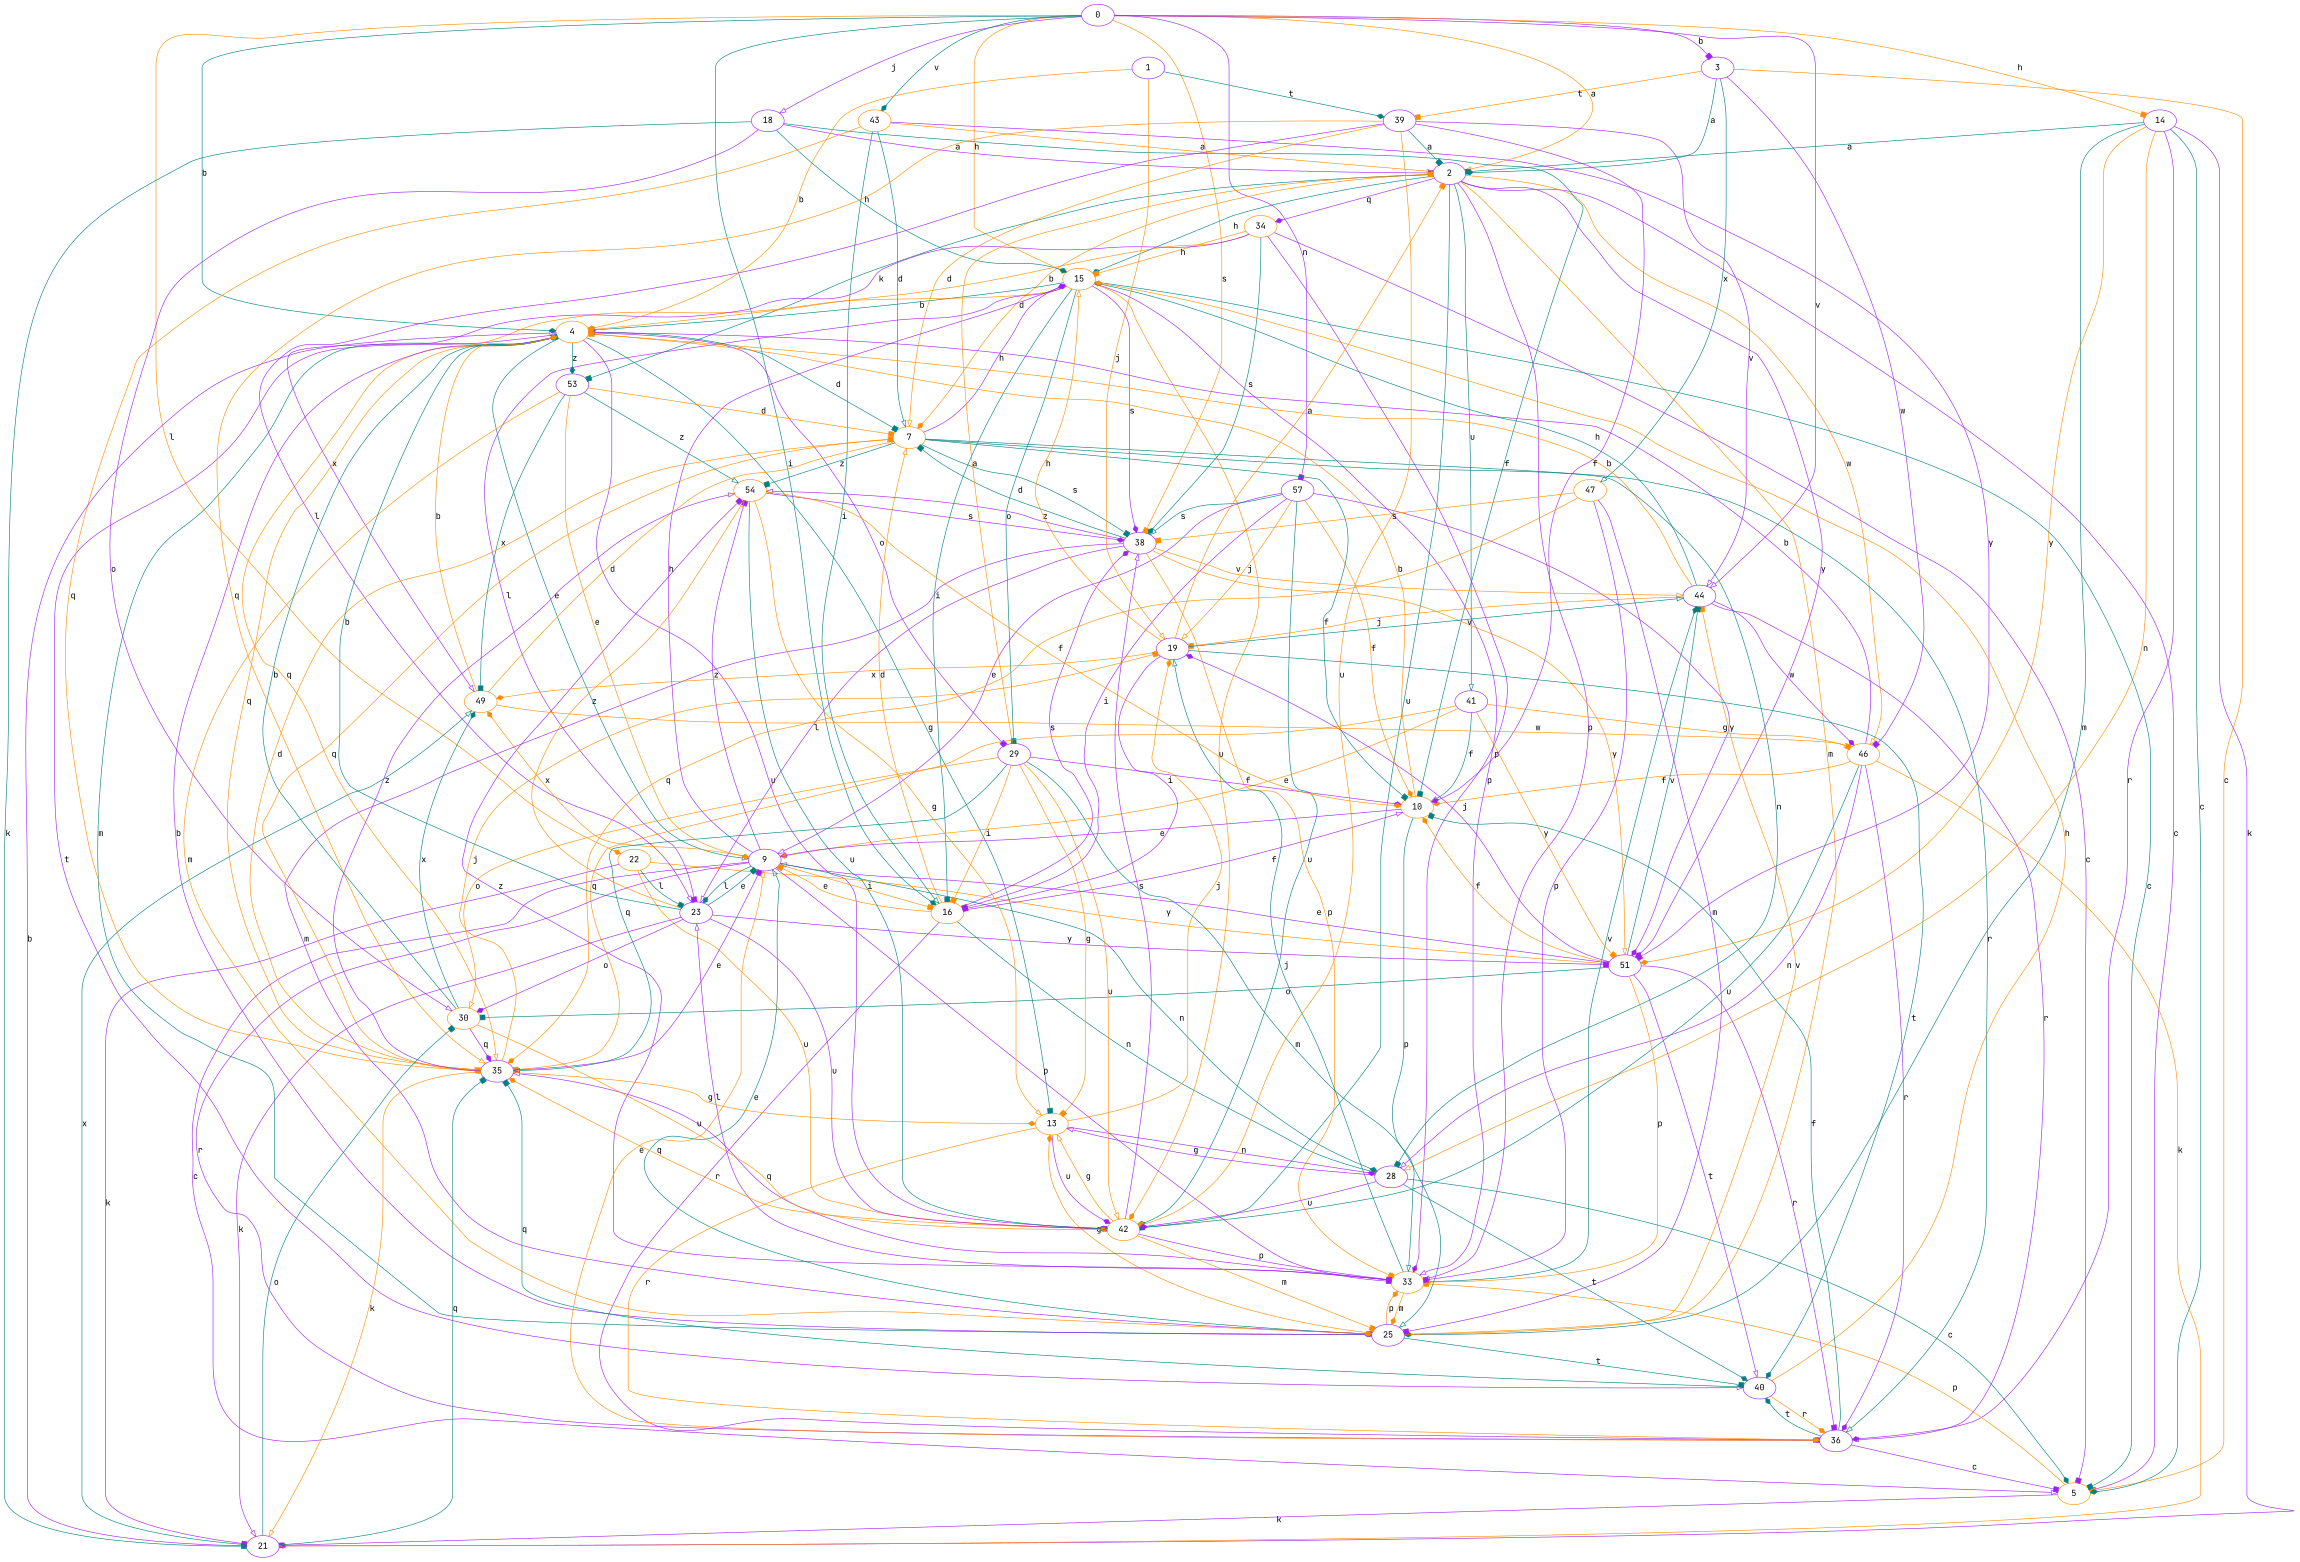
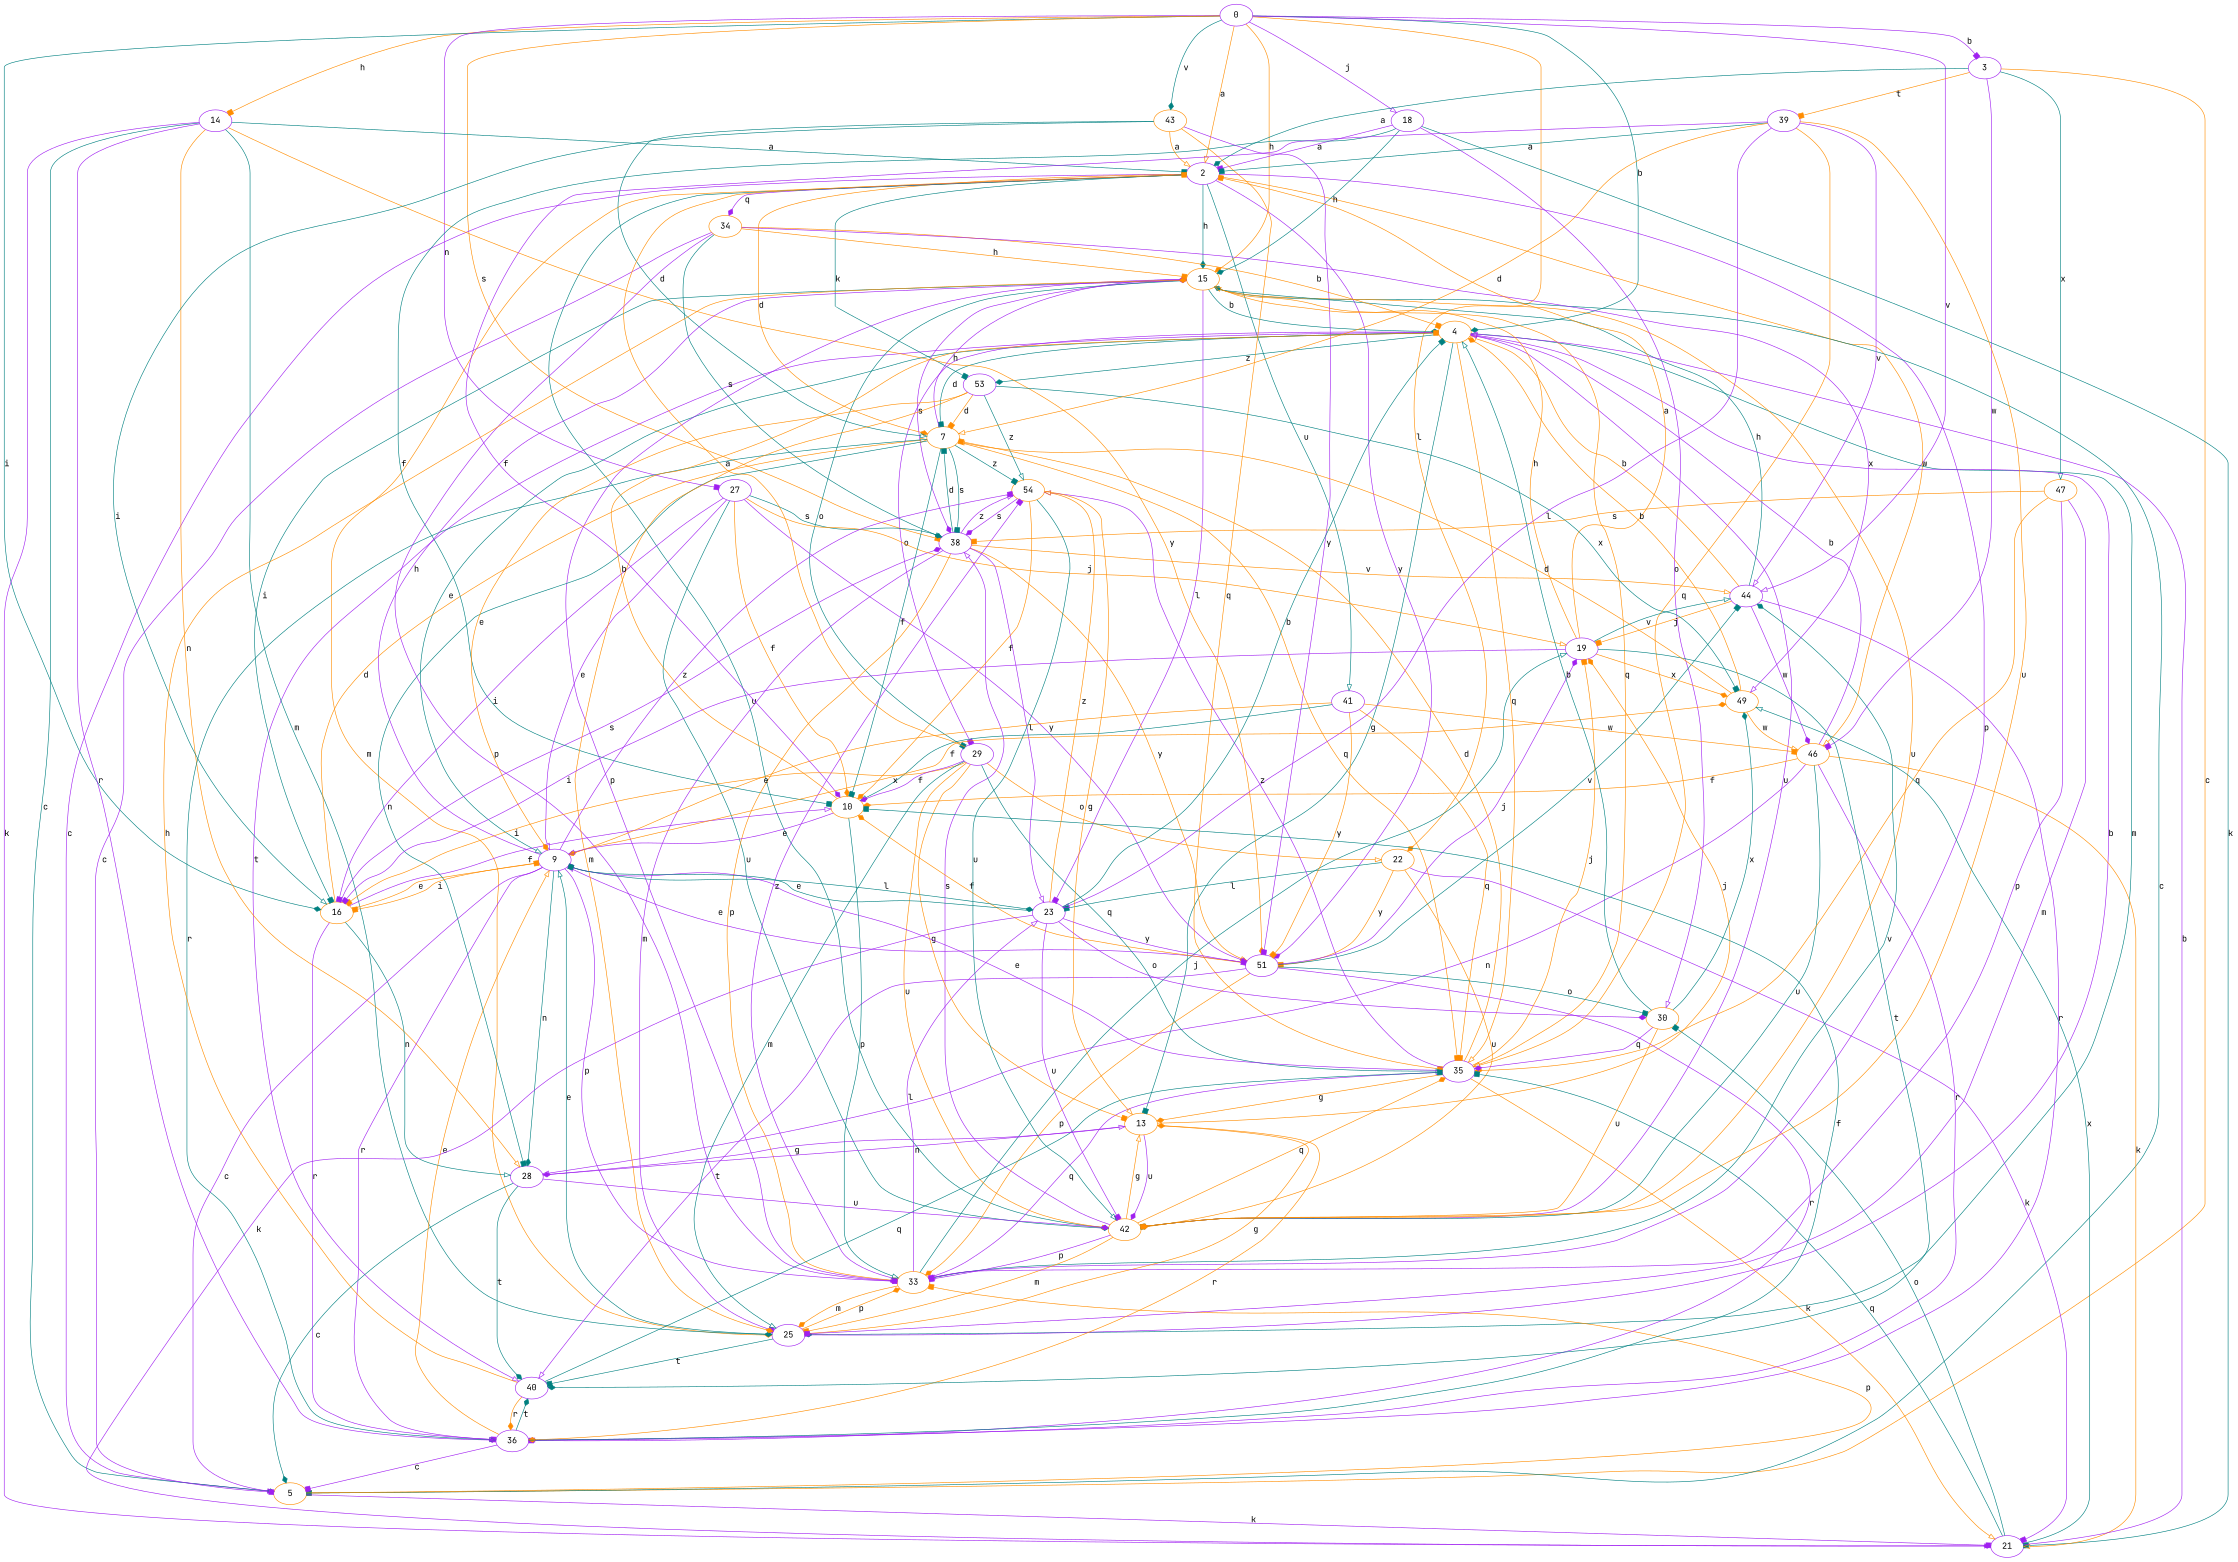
(1148, 68) -> none
(1298, 490) -> (735, 490)
(1725, 728) -> (1611, 728)
(688, 814) -> (1172, 842)
(1752, 1122) -> none
